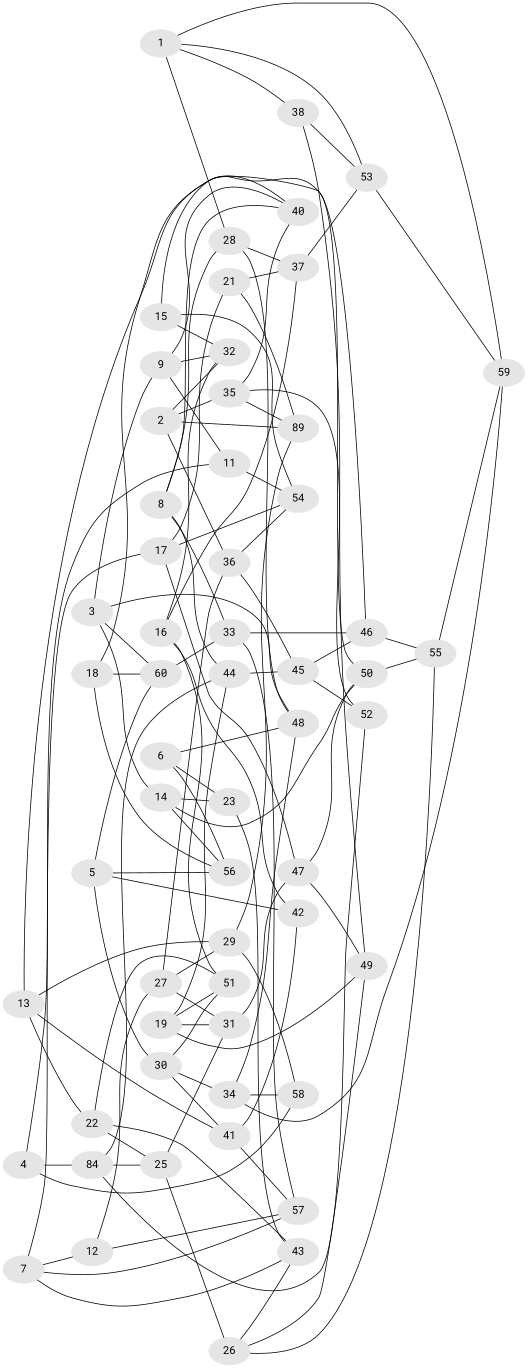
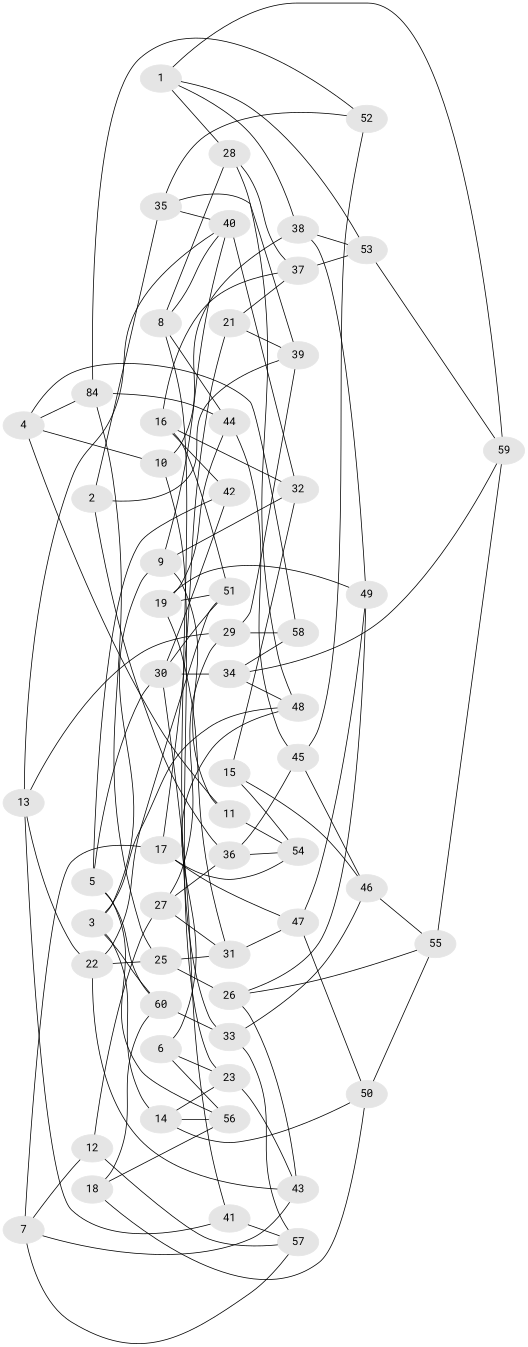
(195, 387) -> (262, 351)
(298, 429) -> (298, 355)
none -> (161, 464)
(283, 1020) -> (197, 584)
